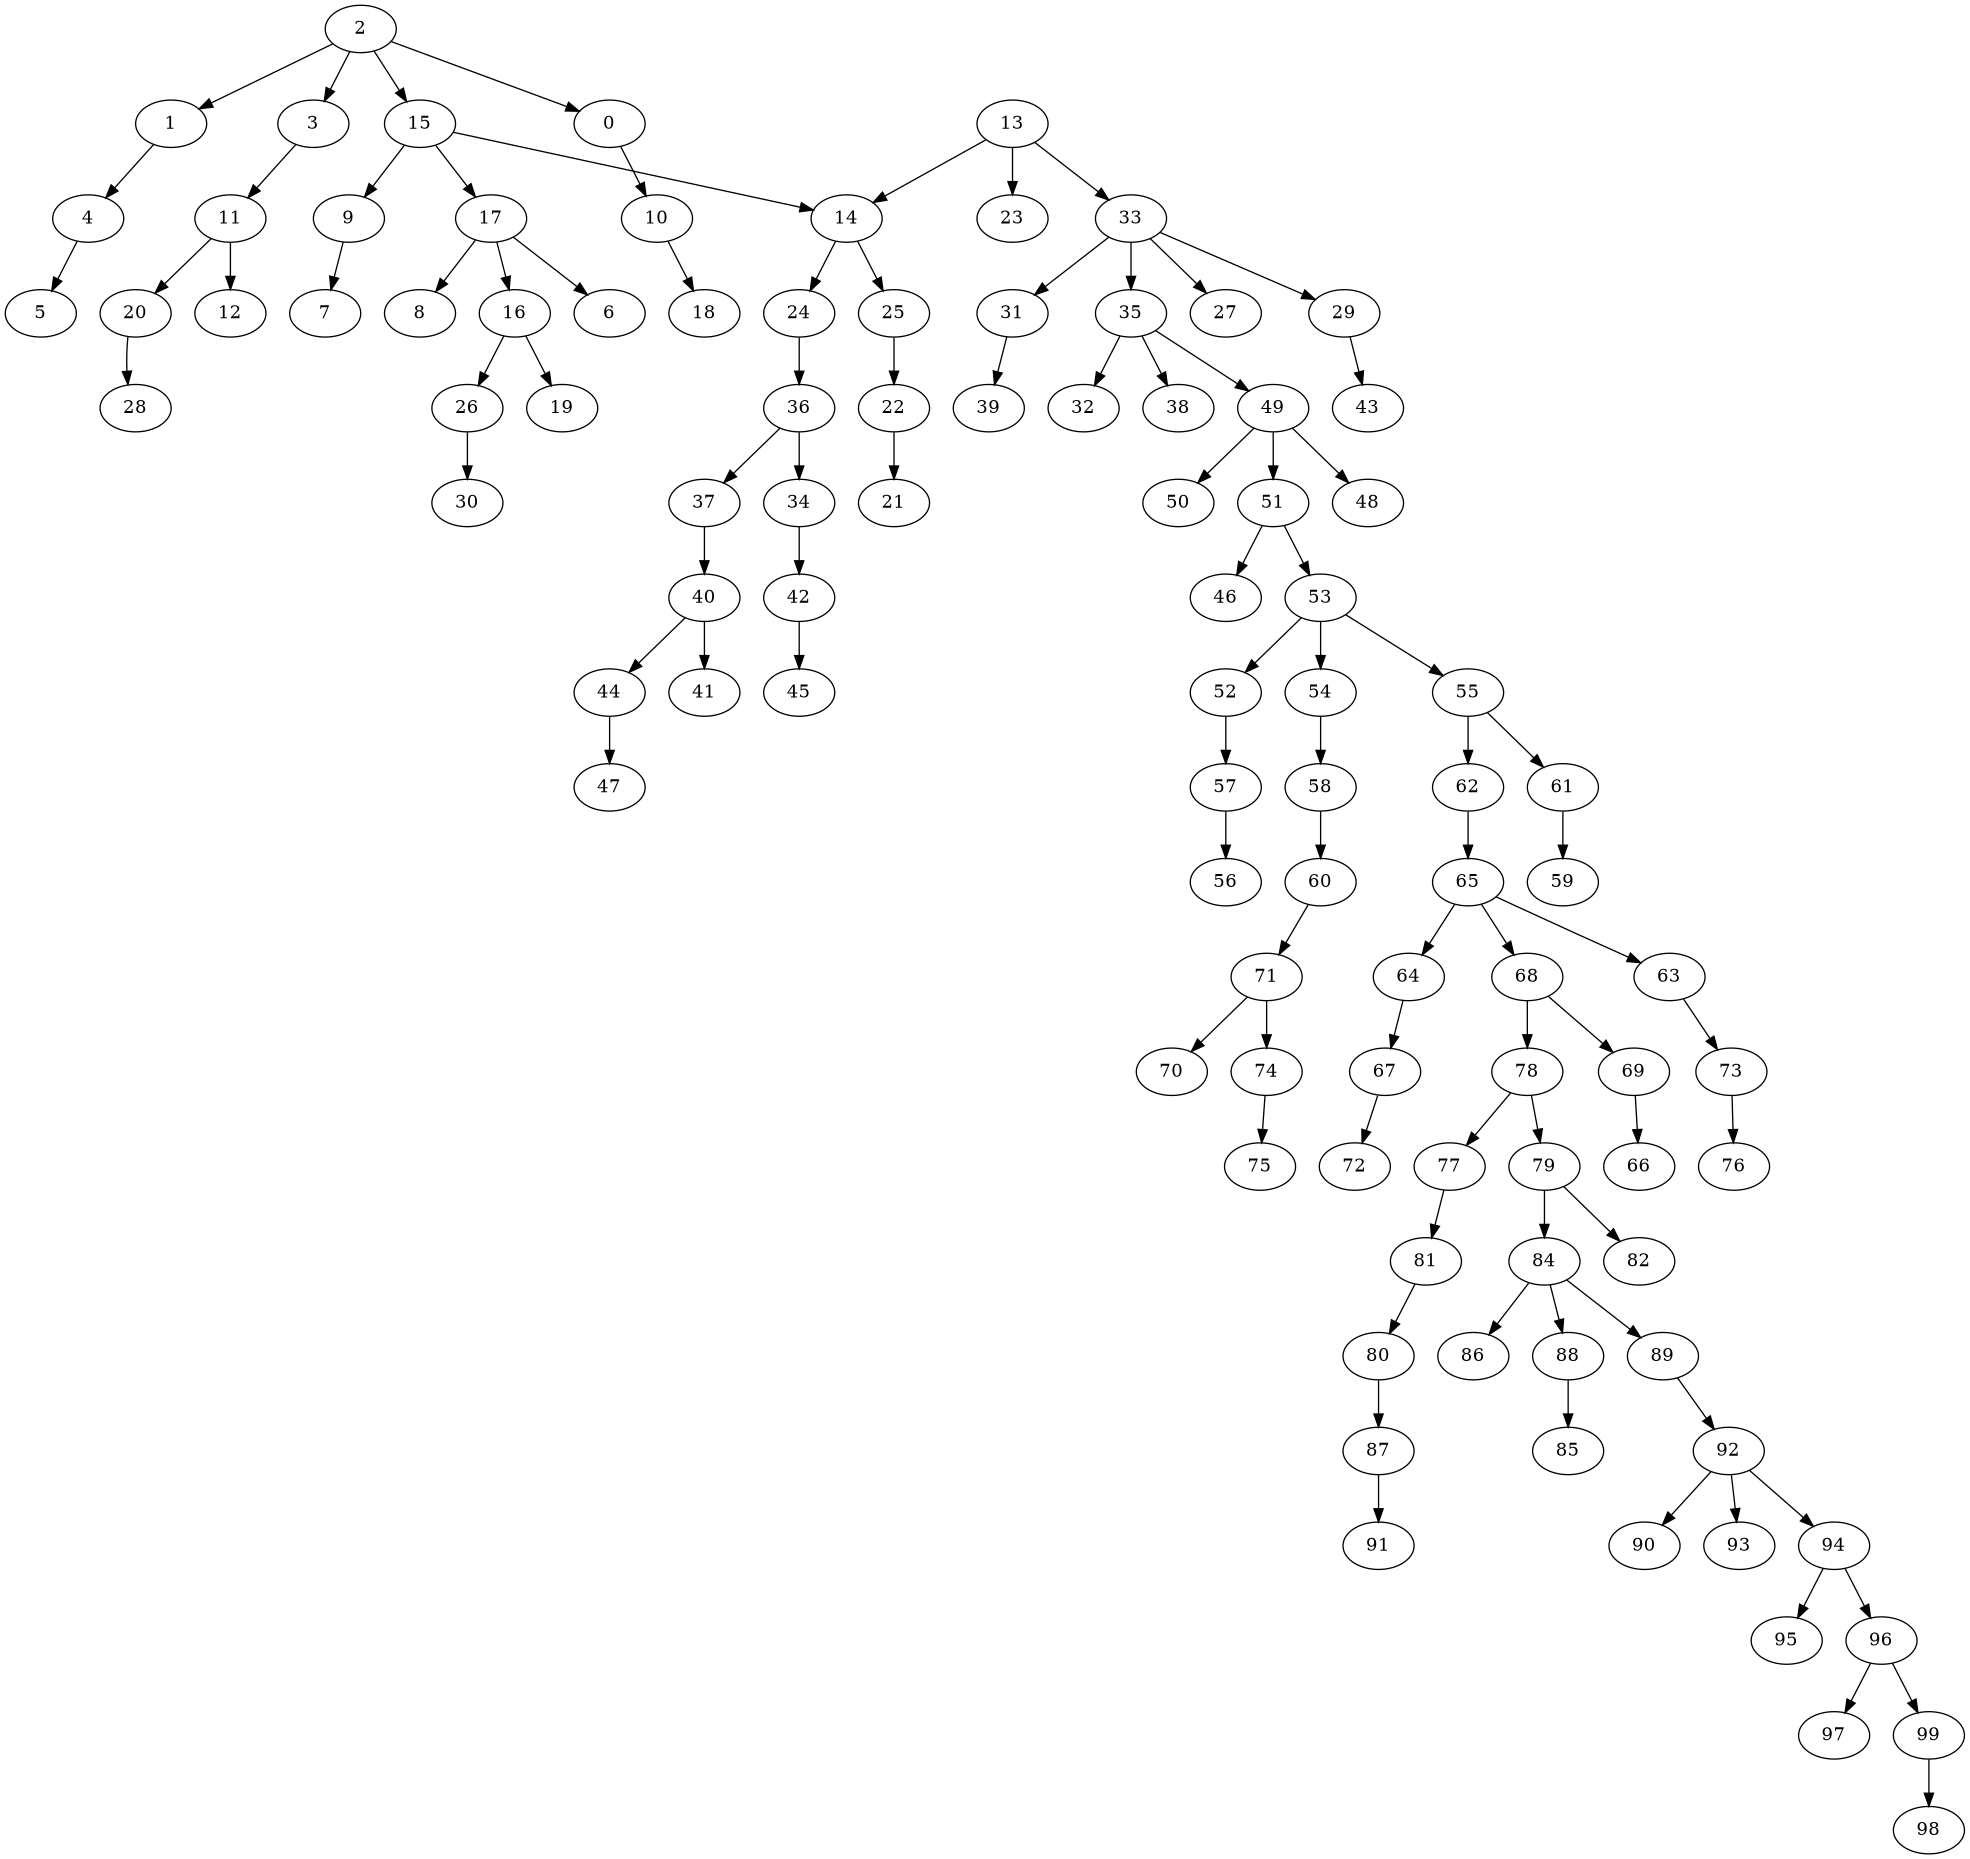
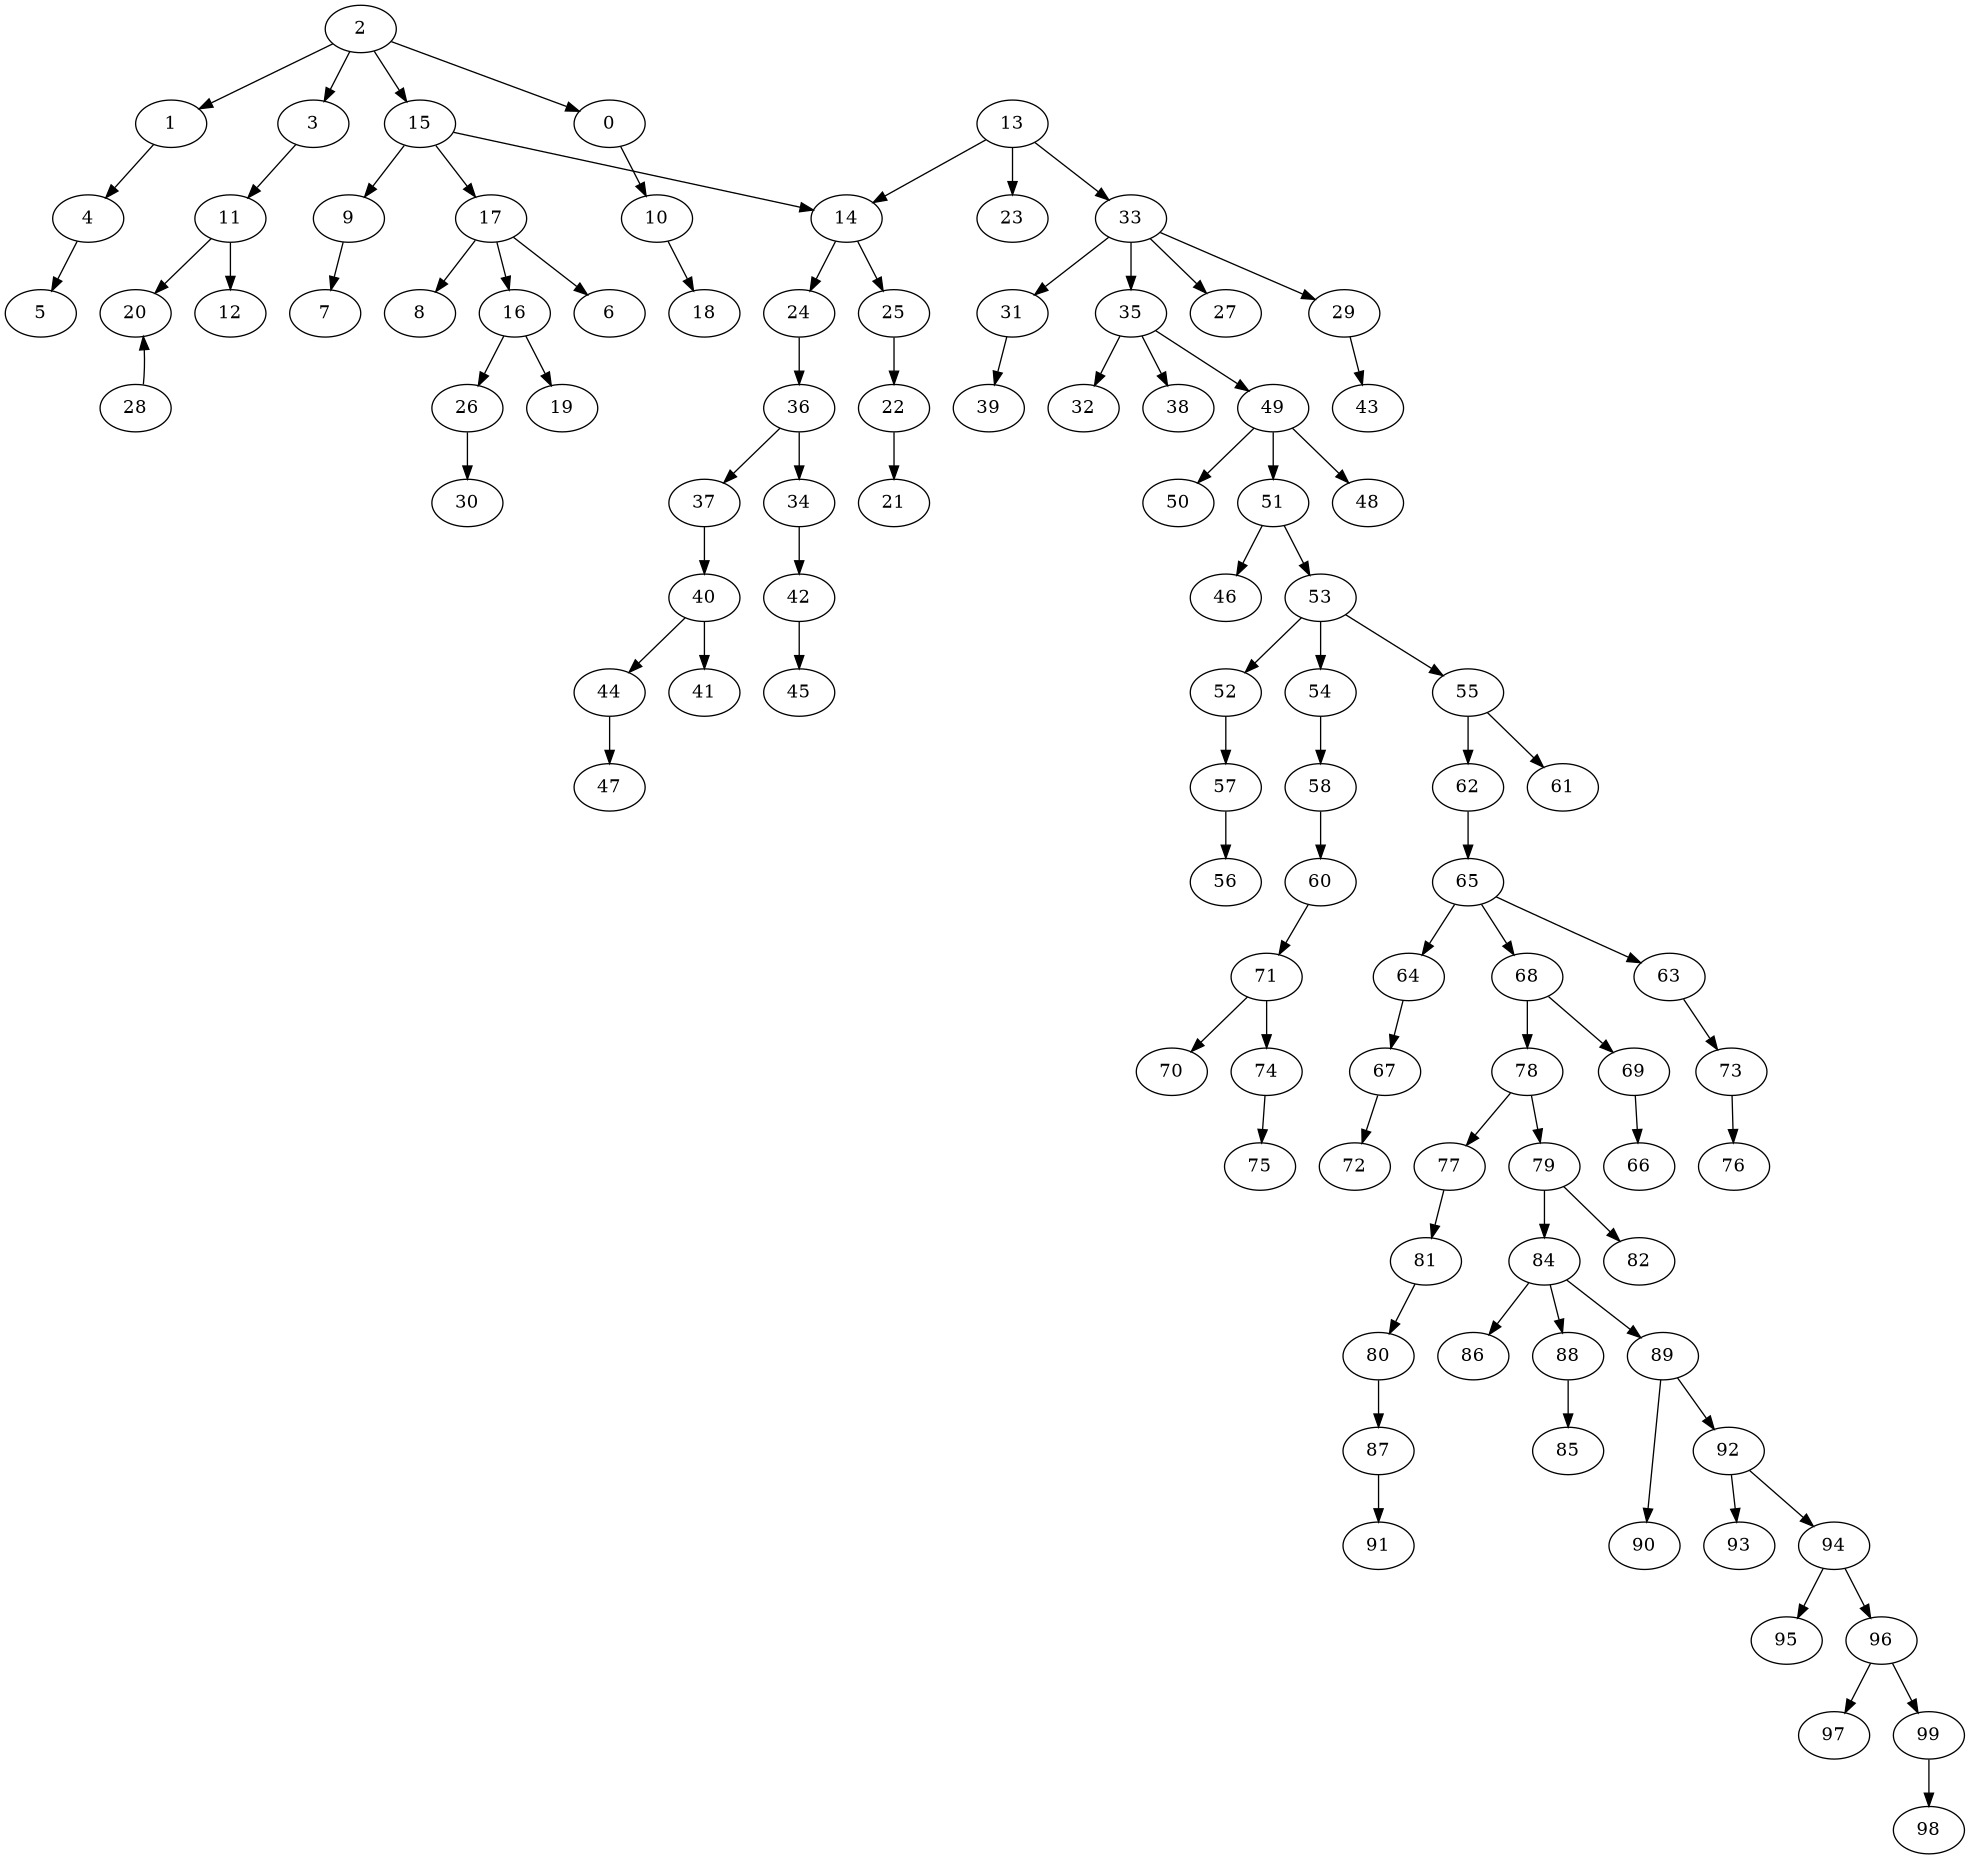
(127, 354) -> (144, 367)
(1563, 882) -> none
(1691, 1494) -> (1654, 1444)
